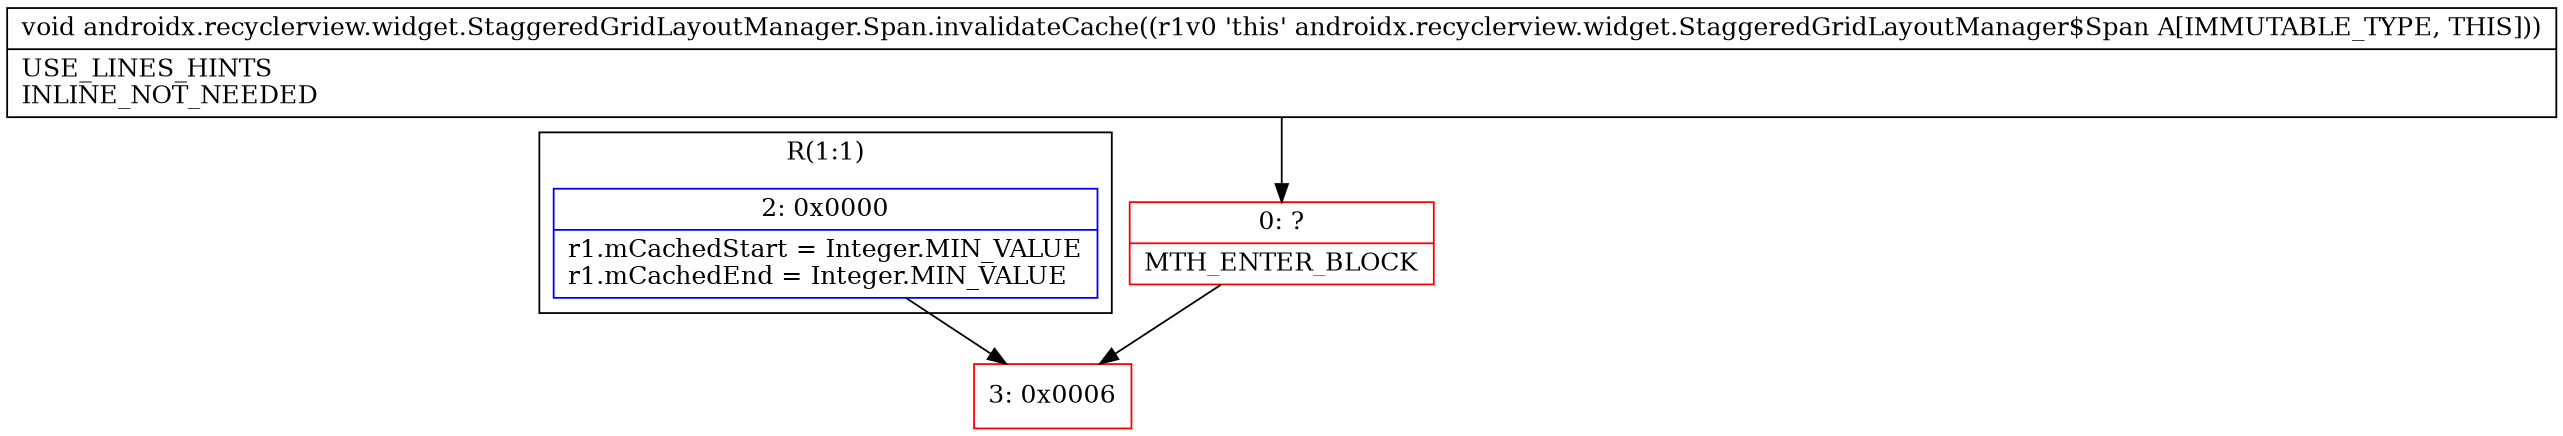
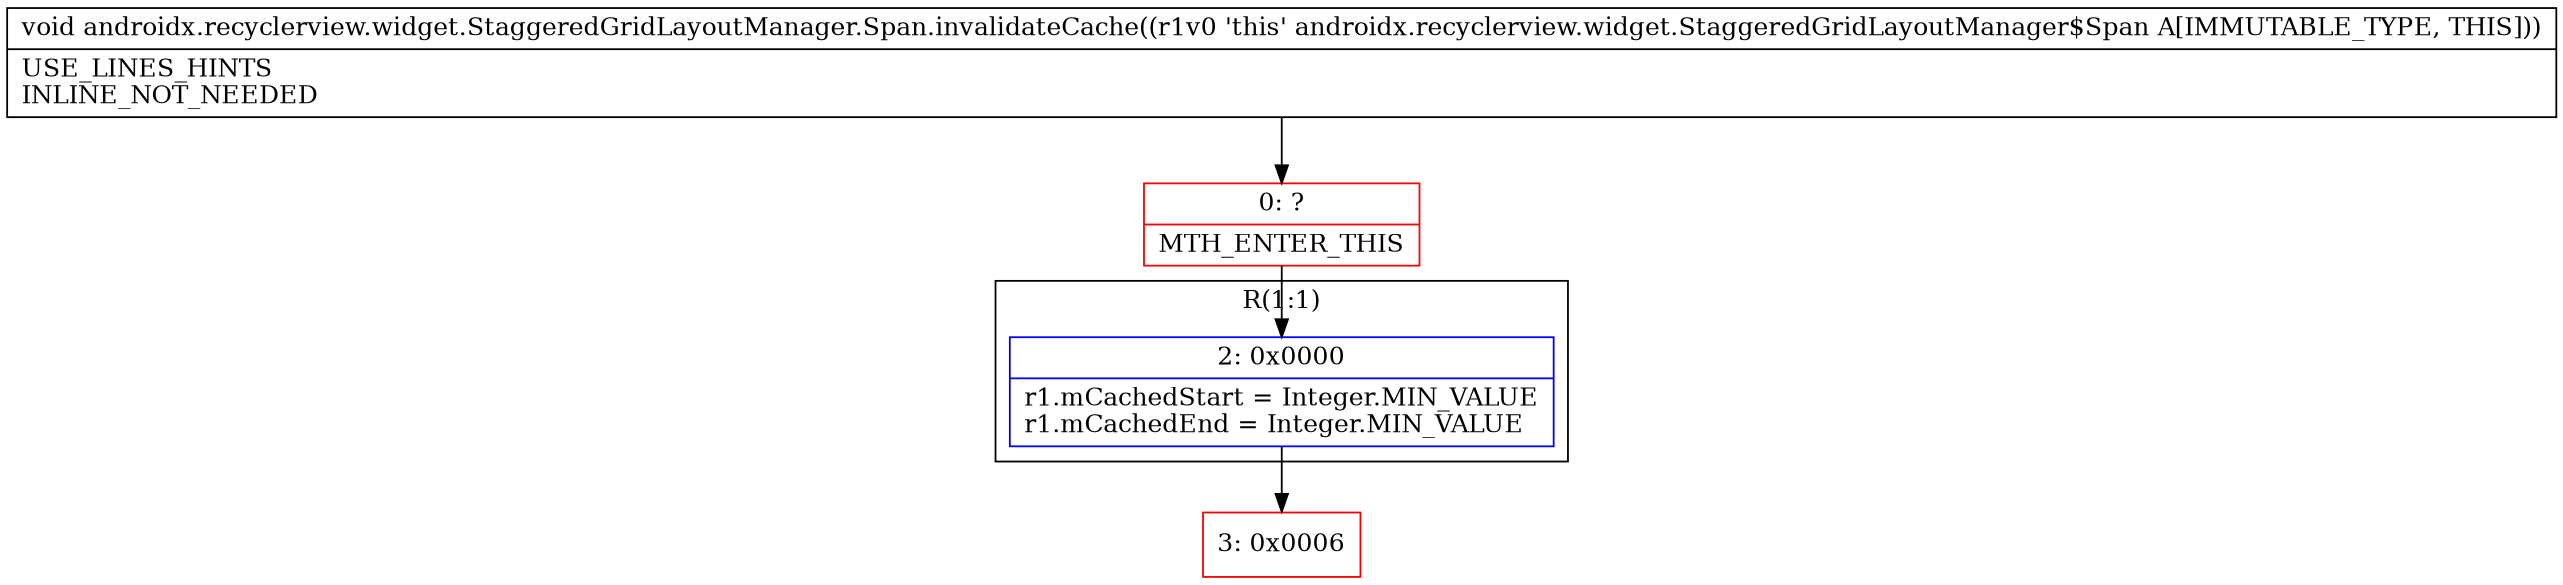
(1282, 263) -> (1282, 244)
(1168, 319) -> (1282, 292)
